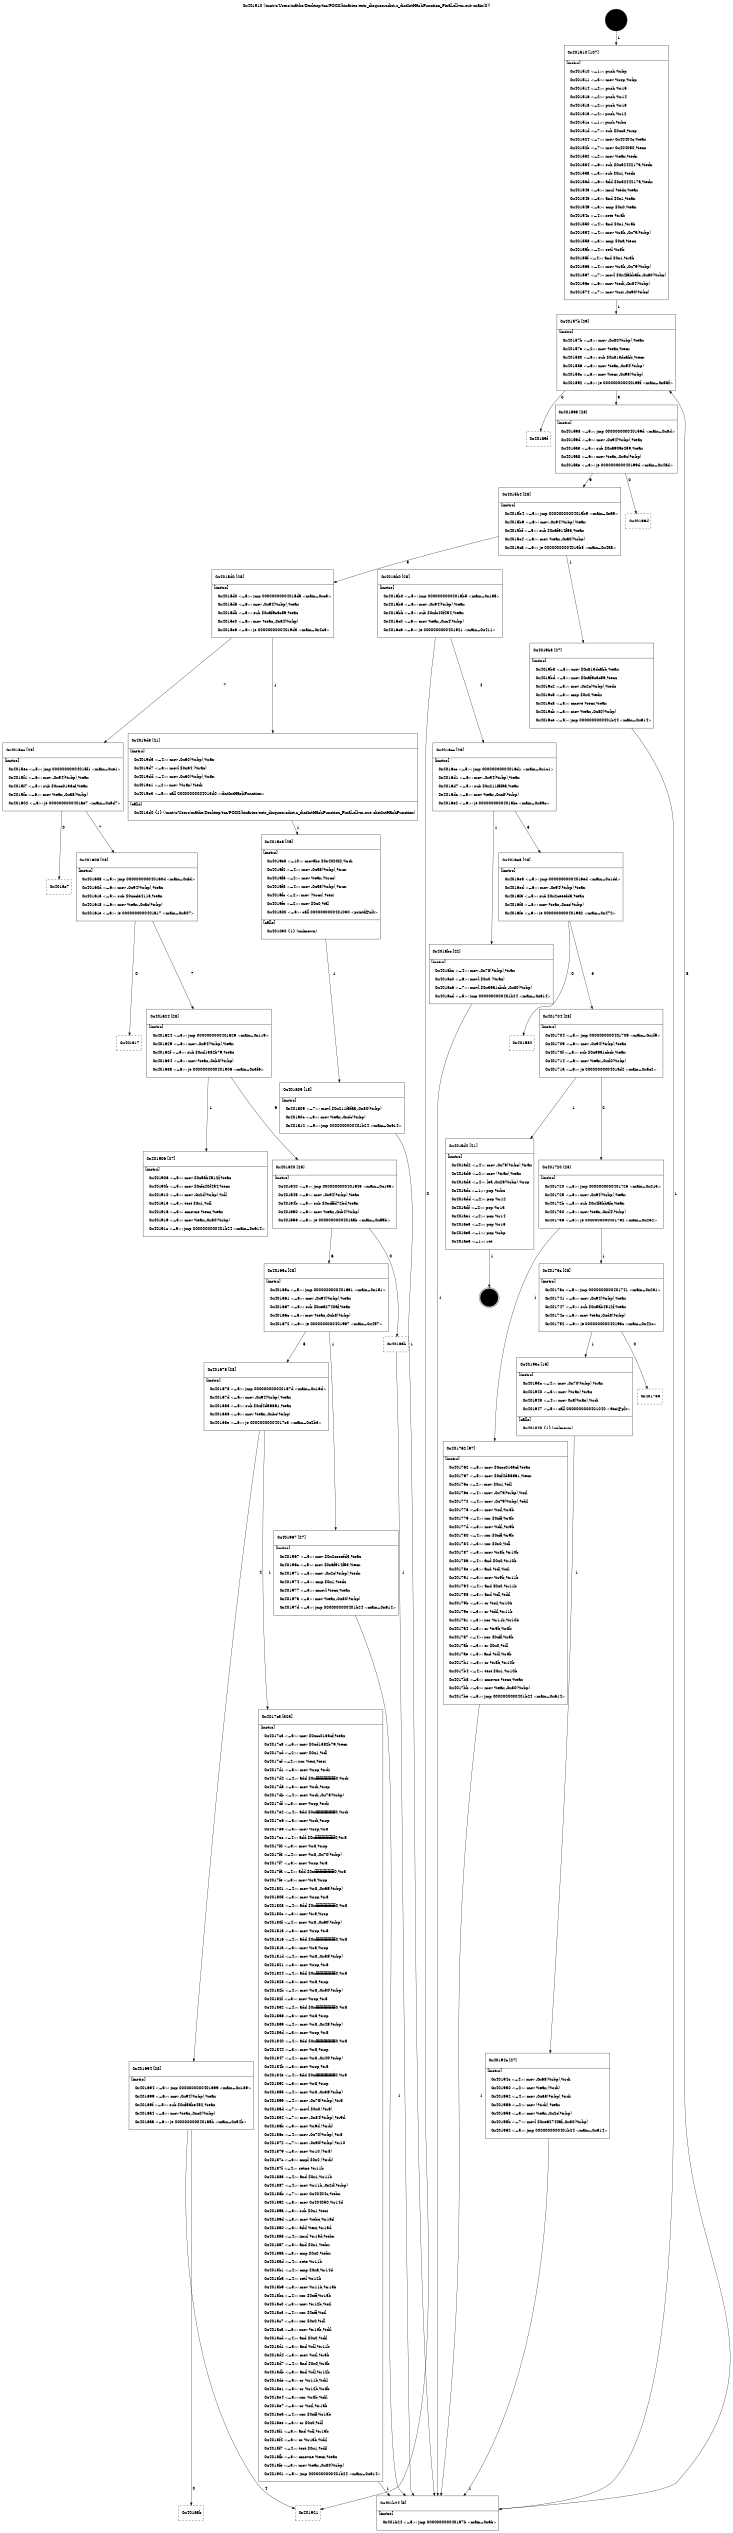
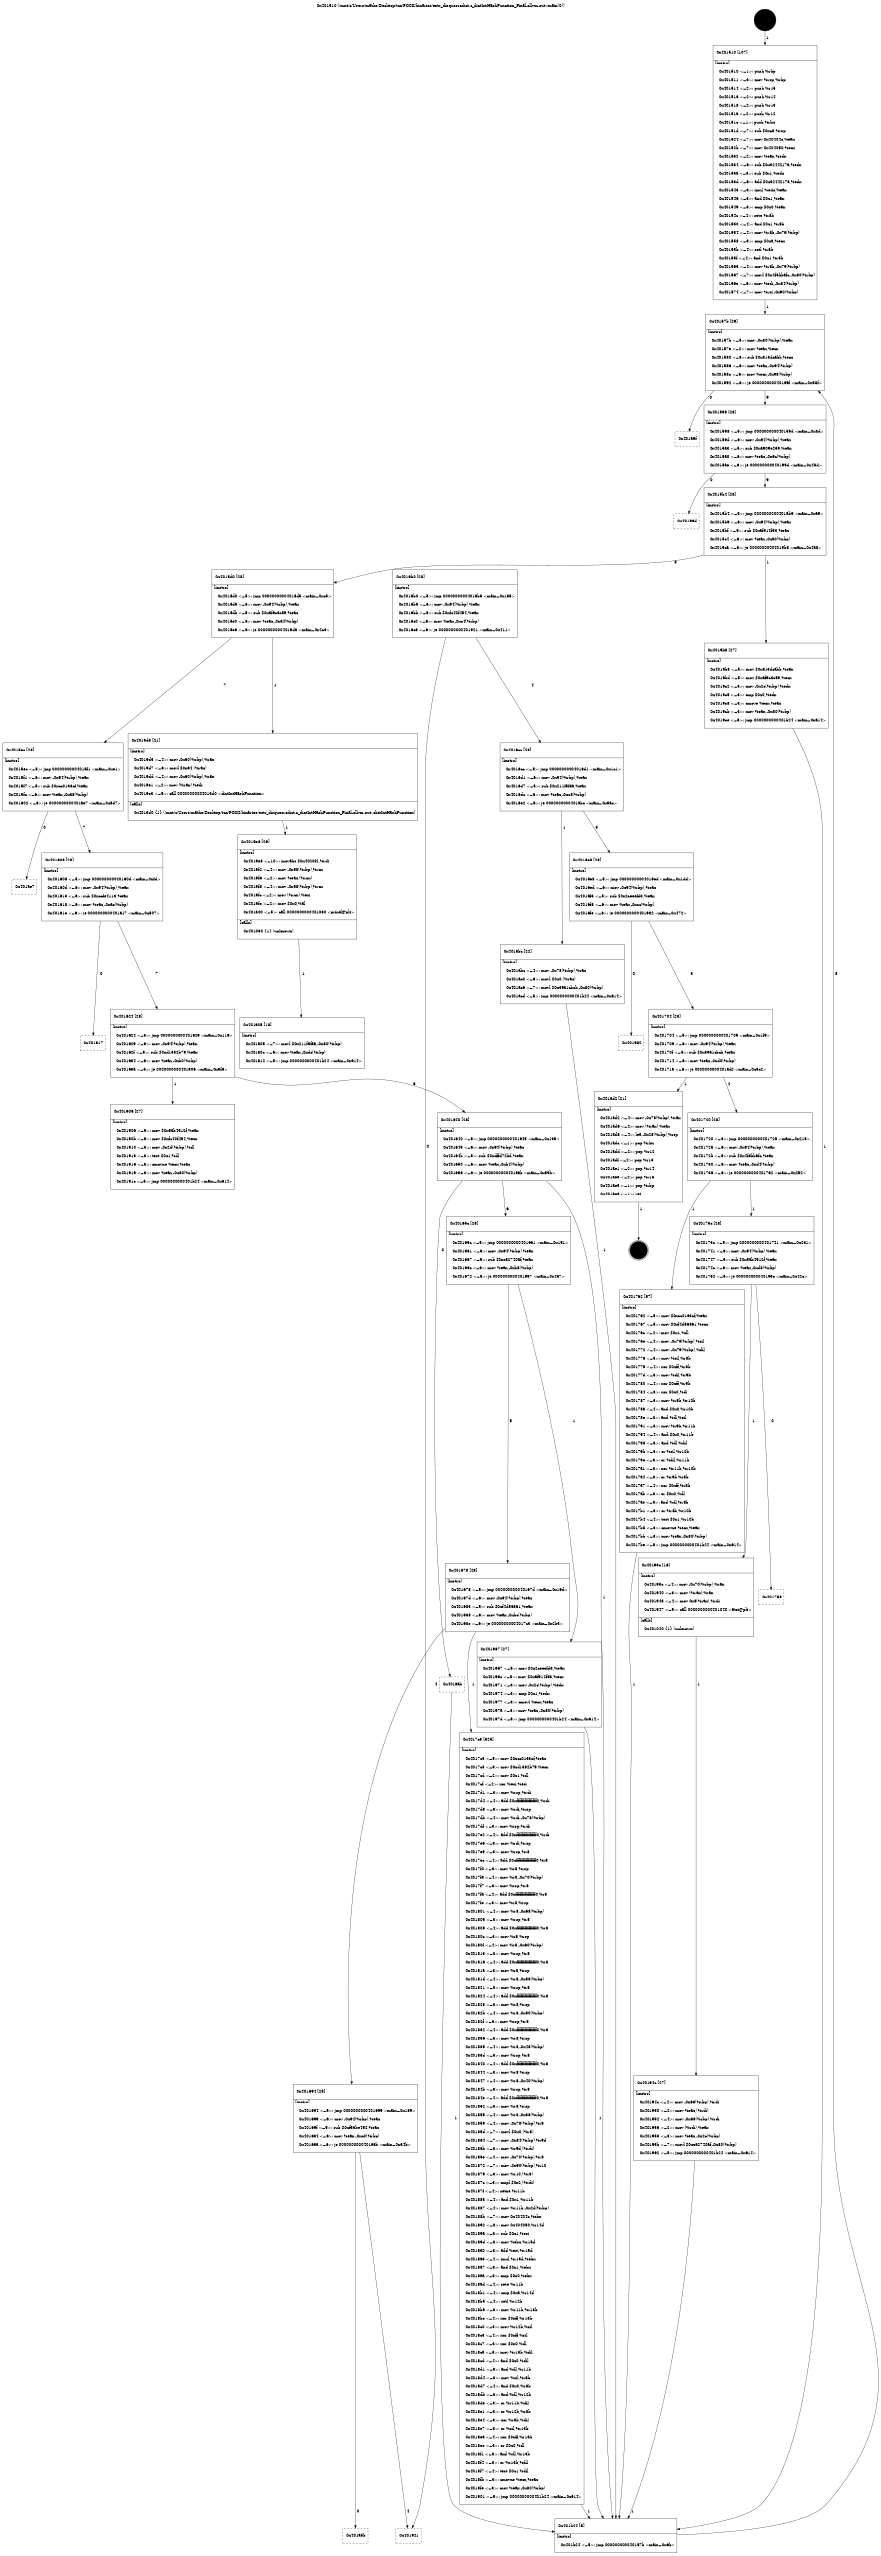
(415, 1812) -> (604, 1842)
